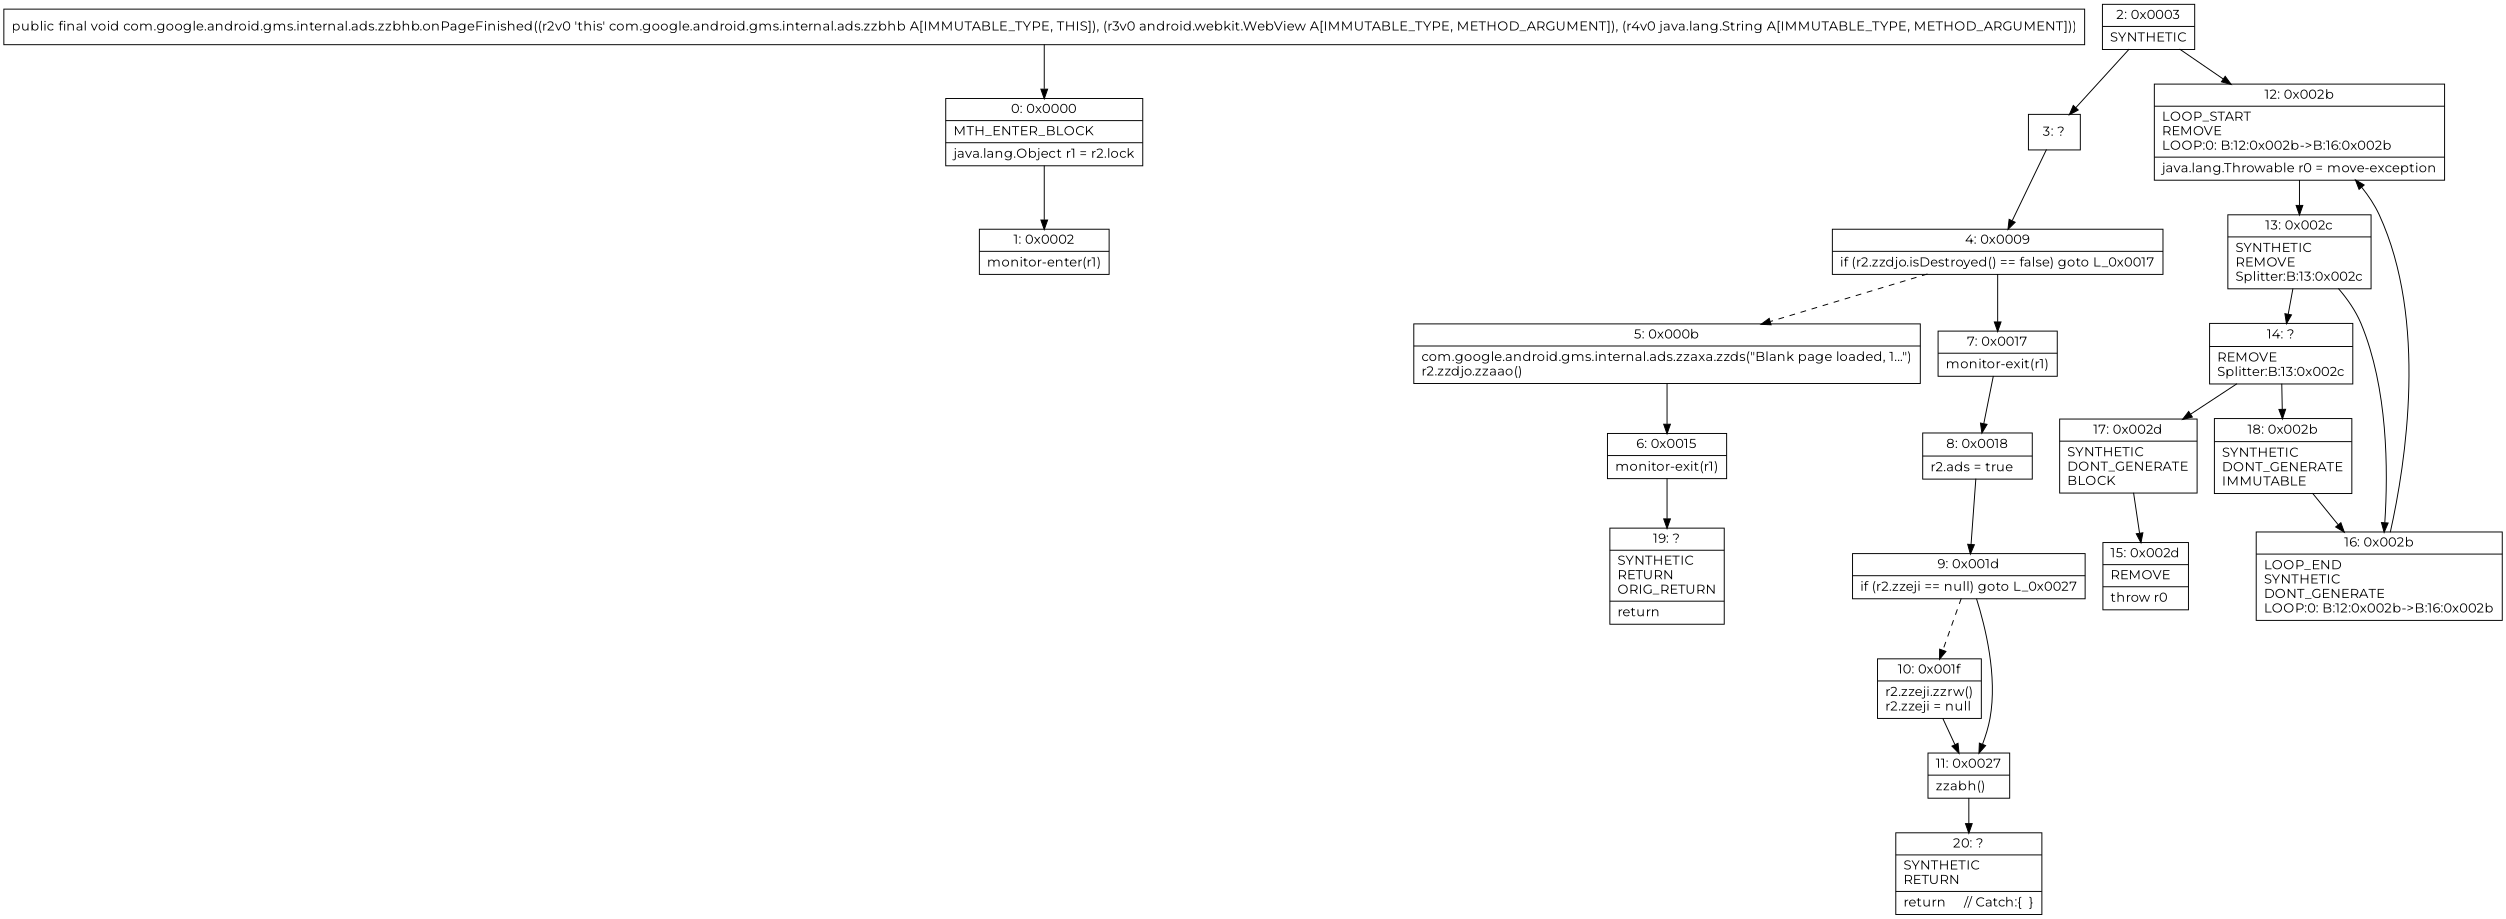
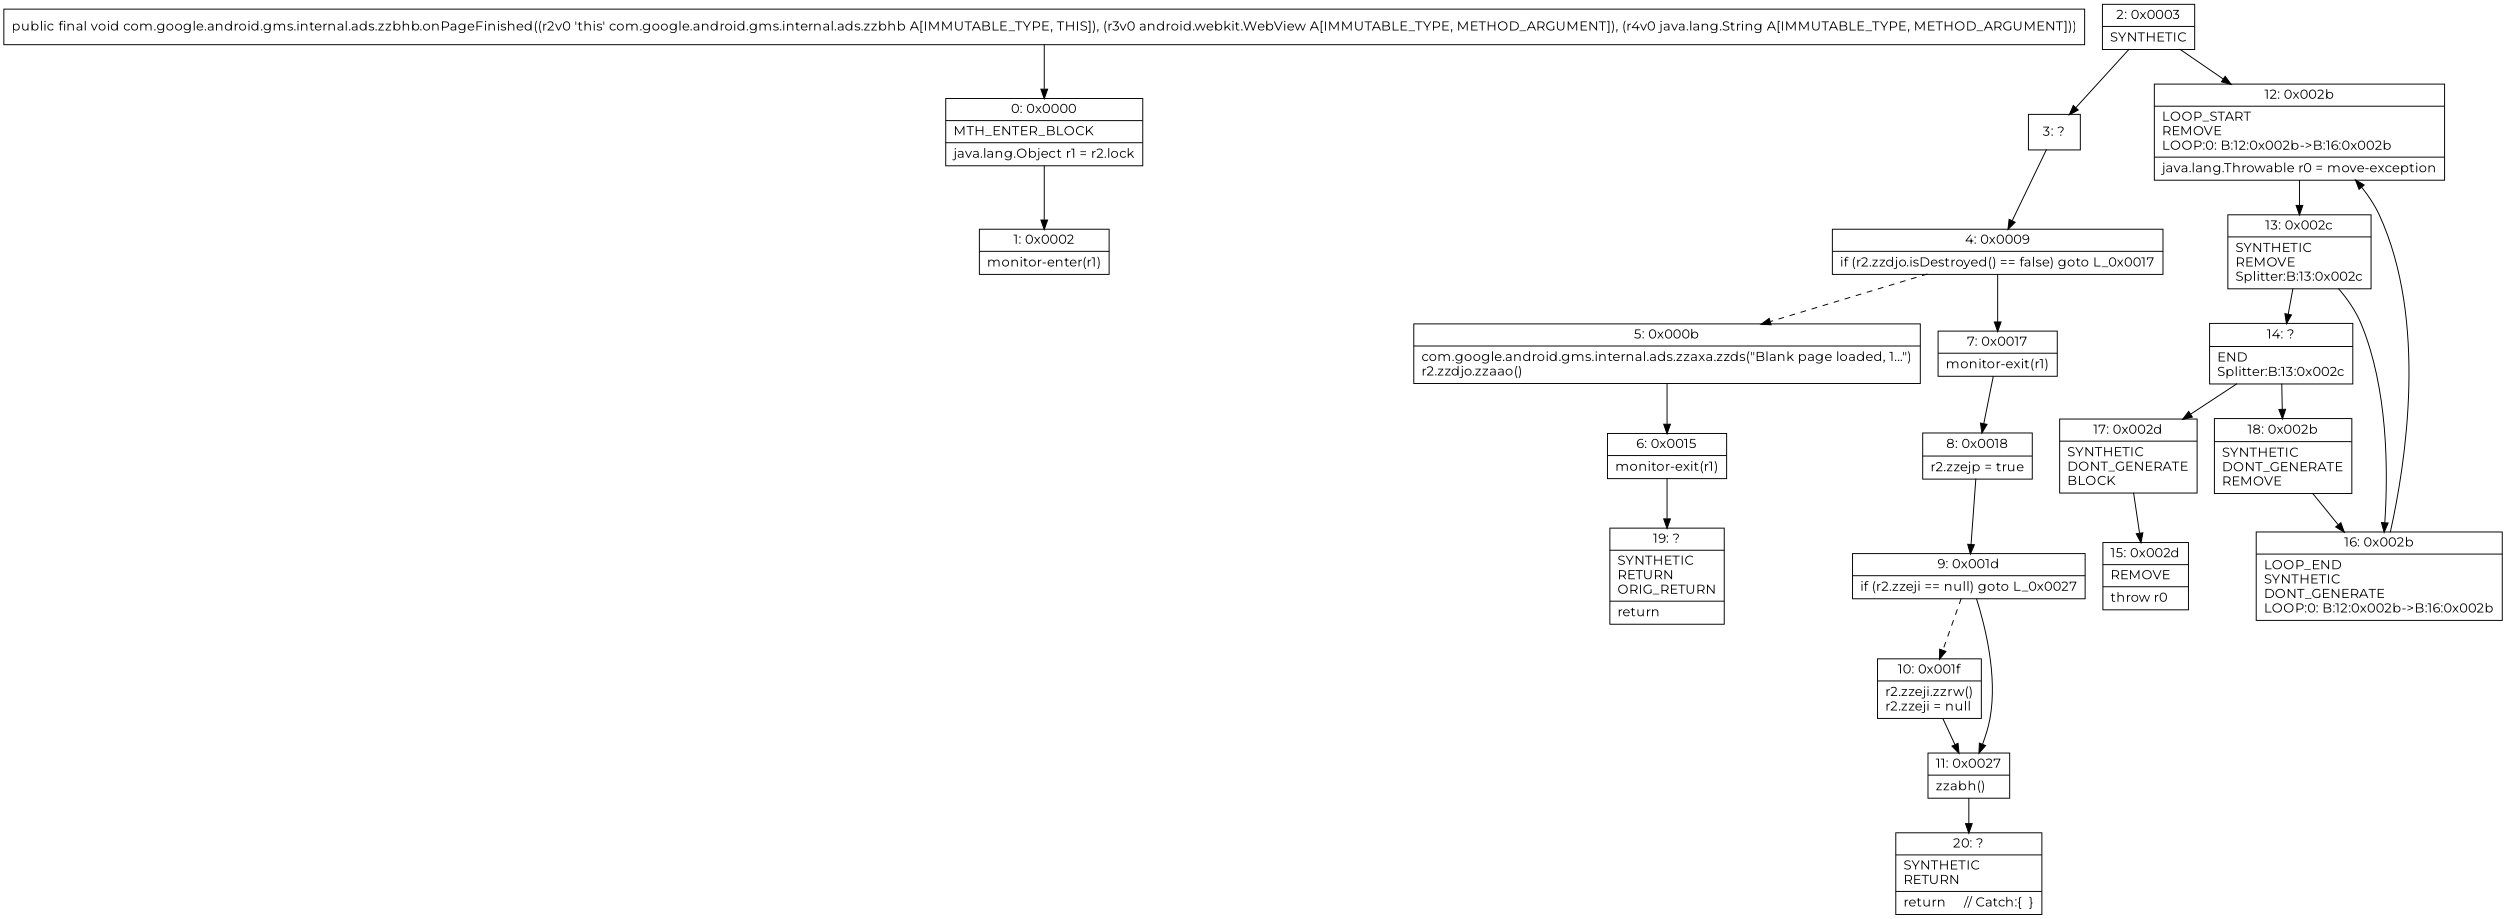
(2248, 358) -> (2233, 358)
(1972, 467) -> (1977, 467)
(2264, 482) -> (2252, 482)
